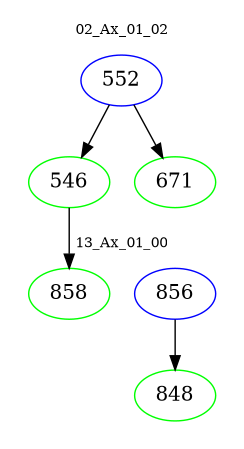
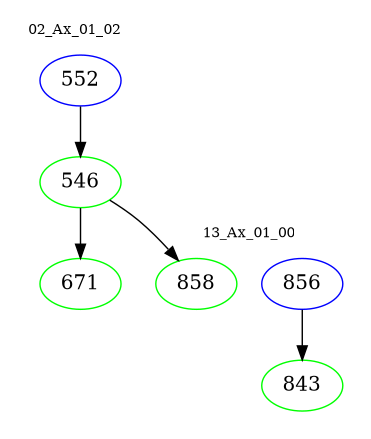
(145, 125) -> (81, 226)
(175, 396) -> (302, 386)
